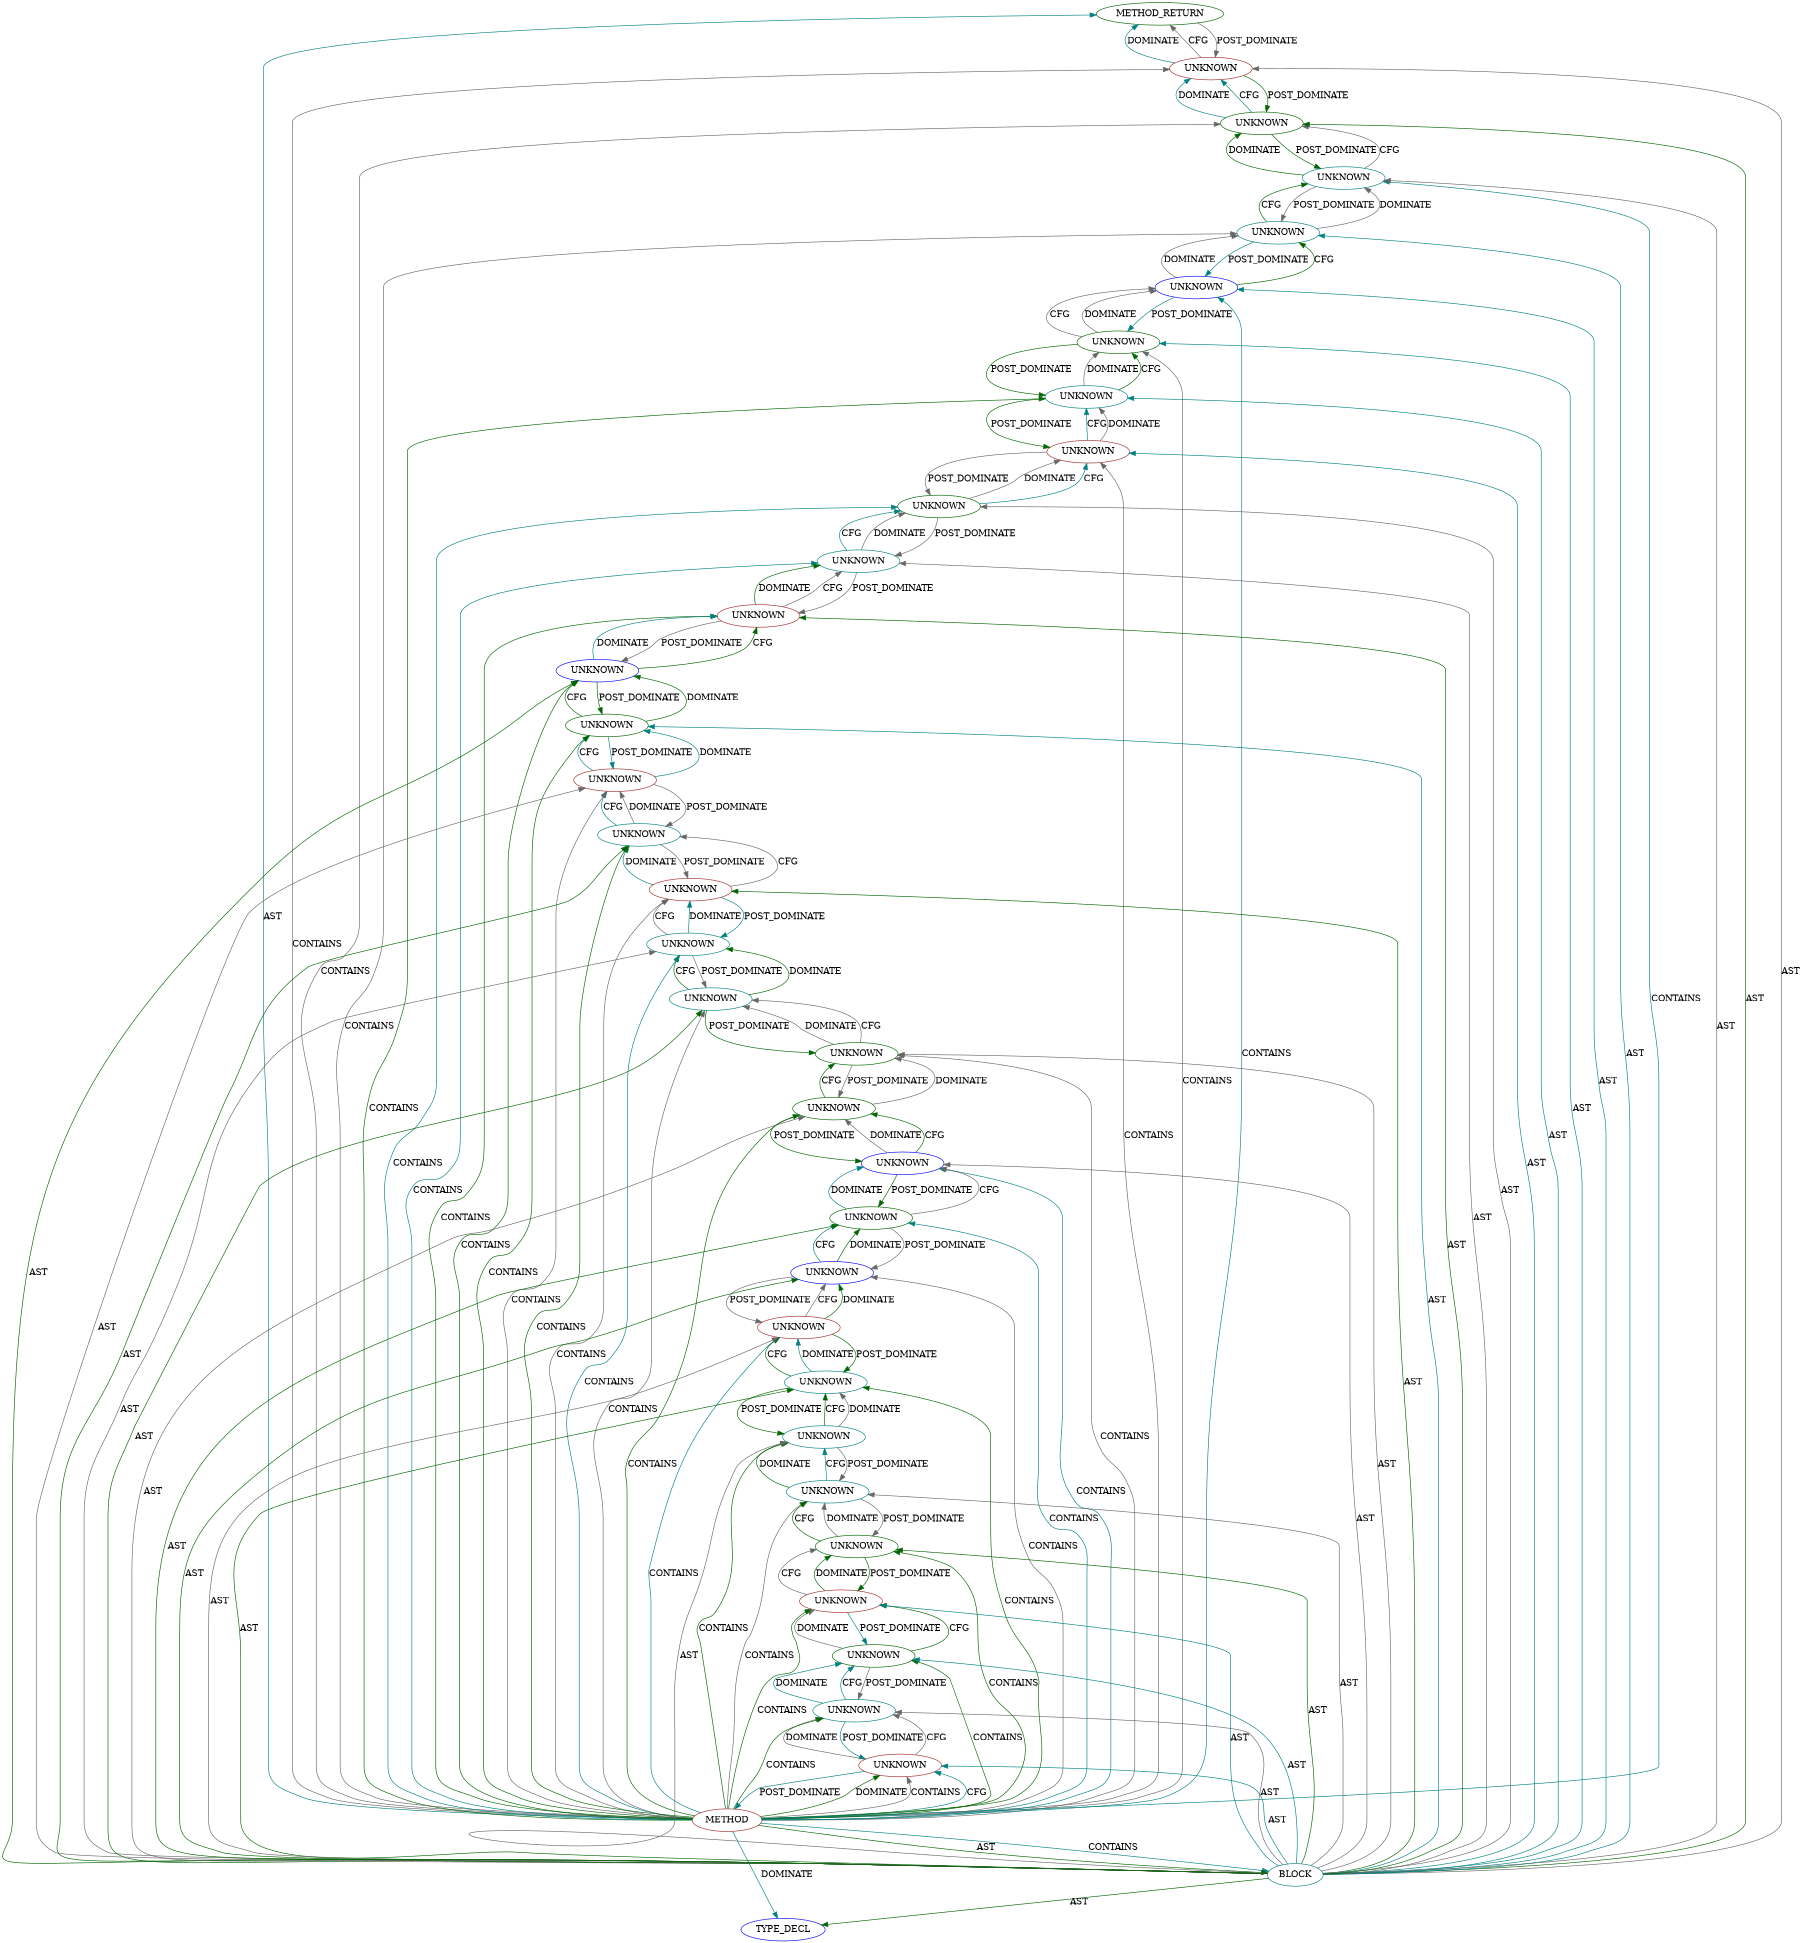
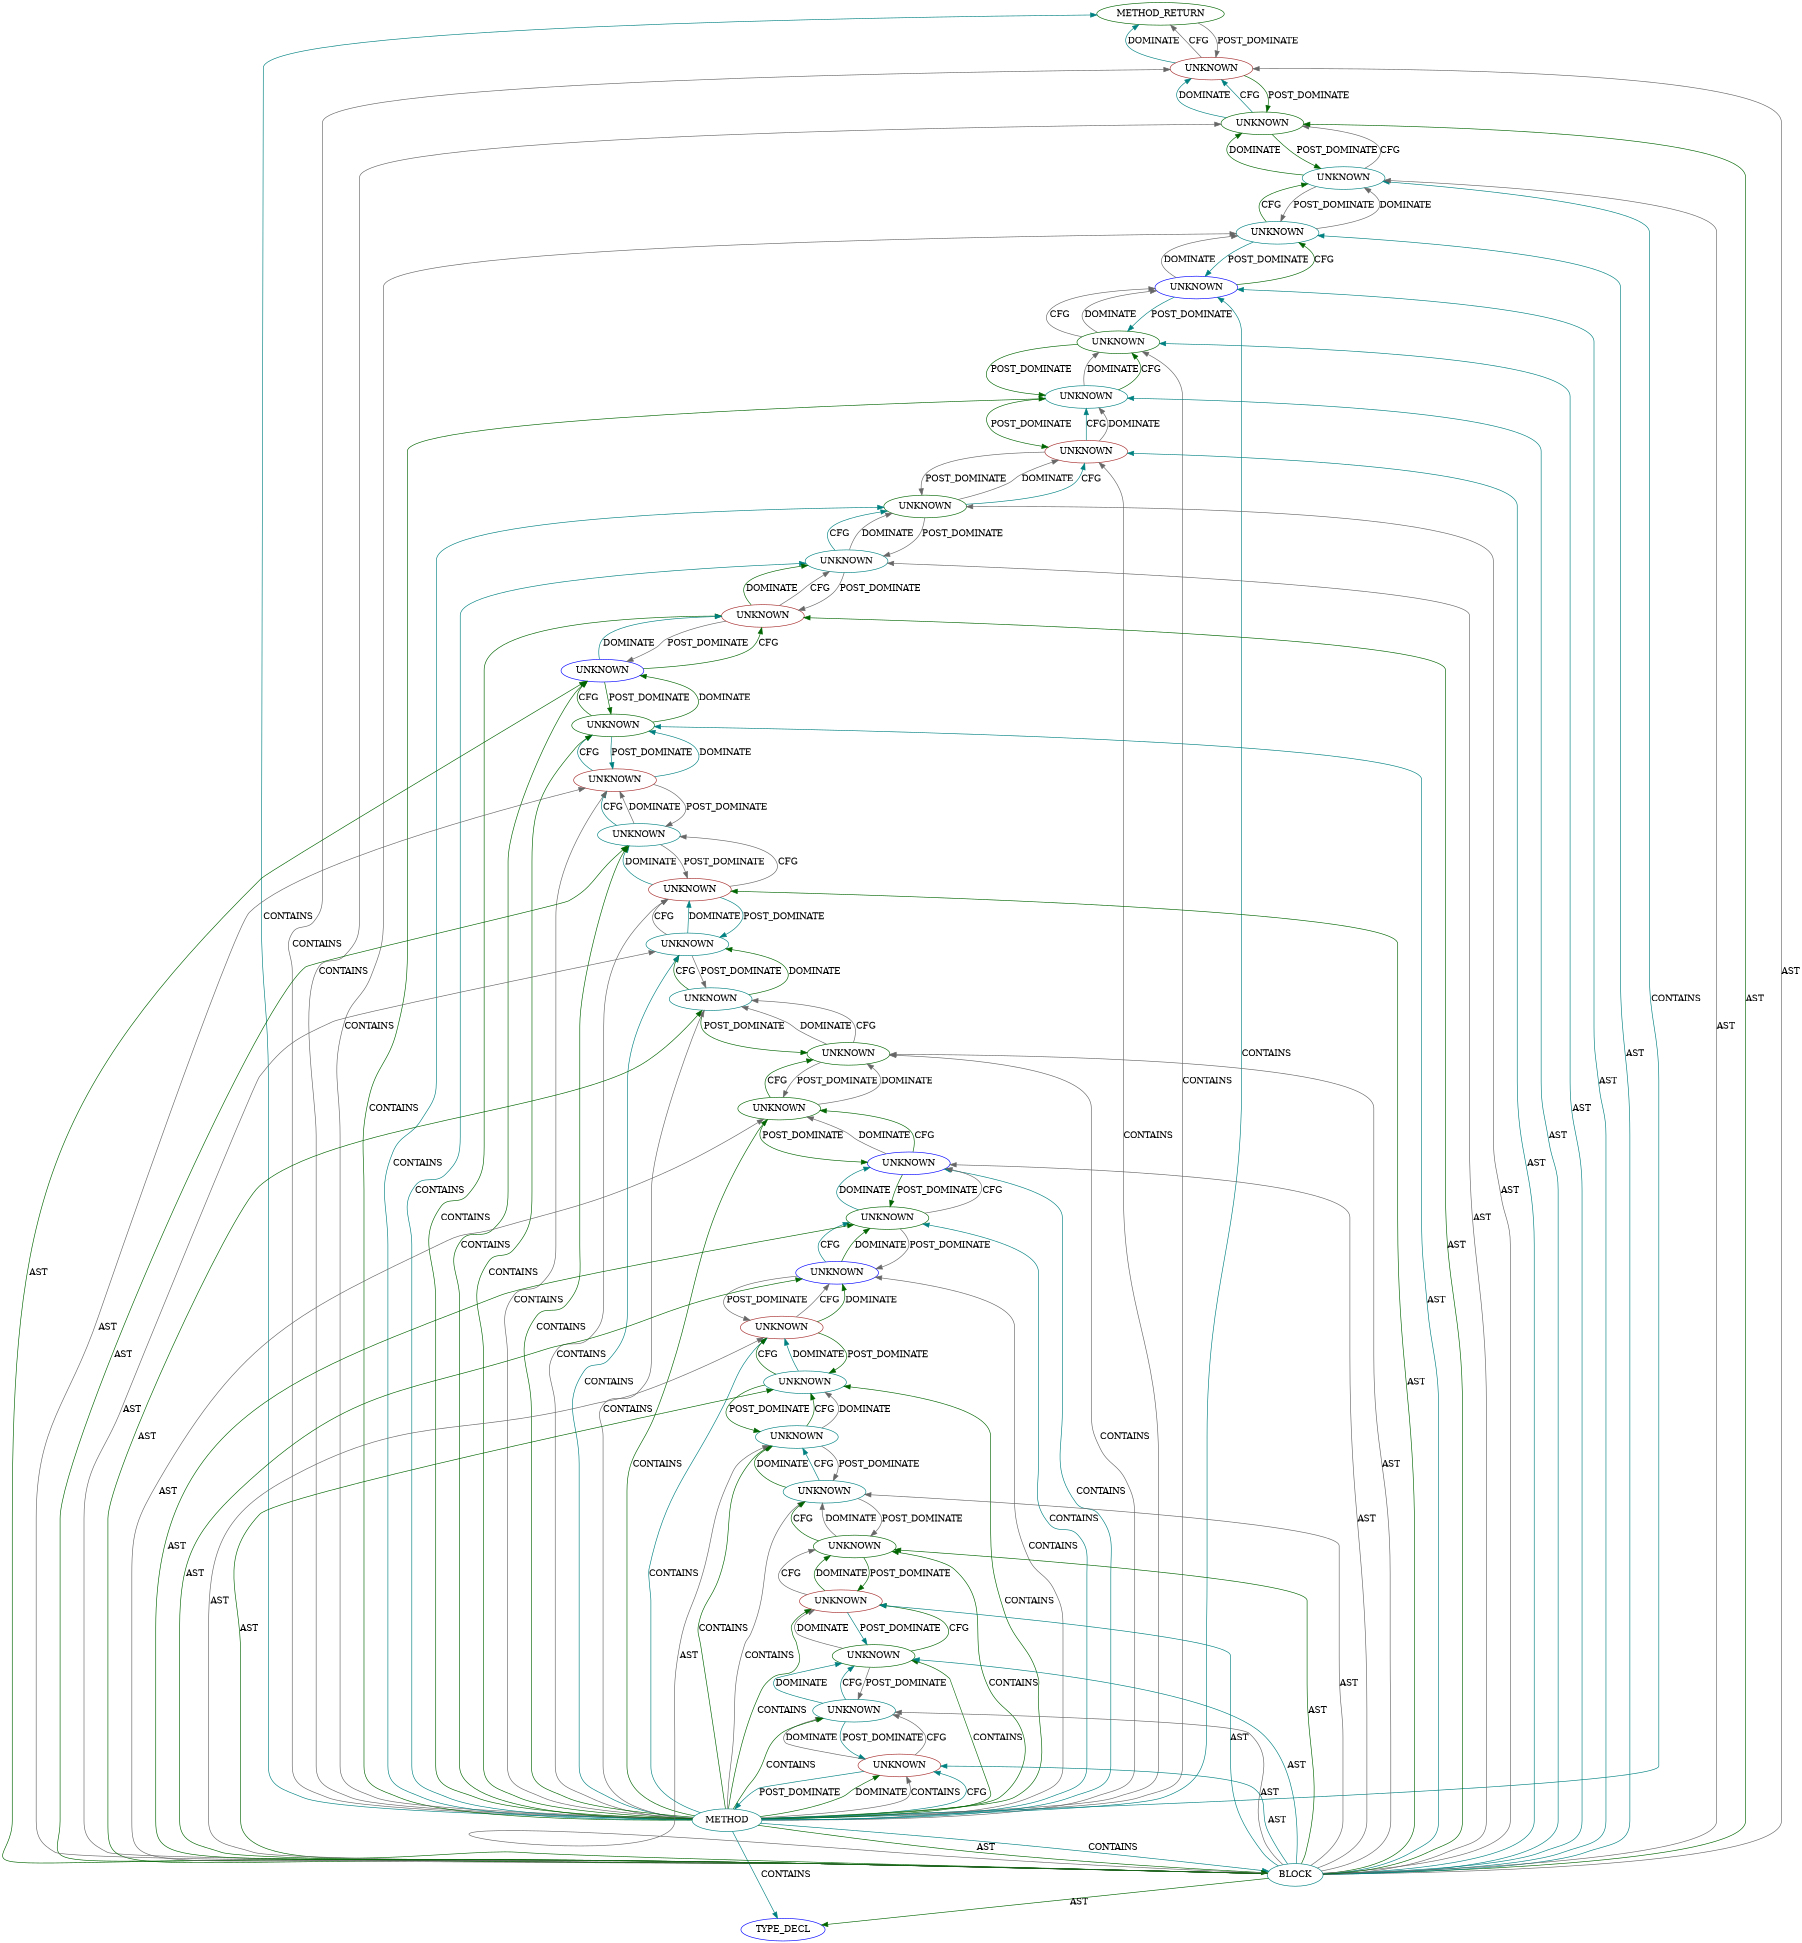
(273, 917) -> (288, 917)
(727, 1820) -> (727, 1820)
(787, 1875) -> (786, 1875)
